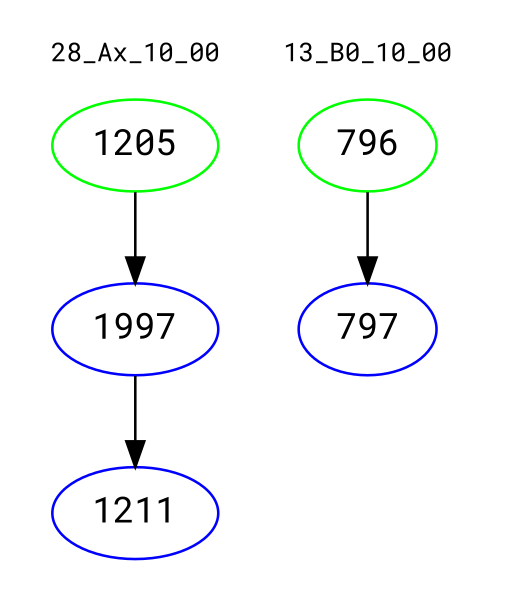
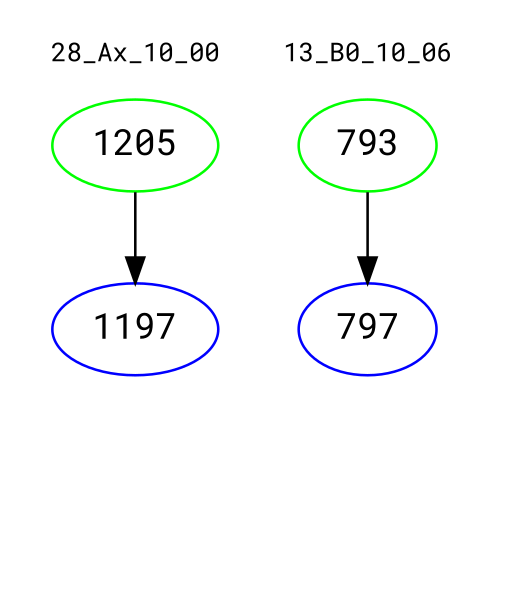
(369, 55) -> (369, 55)
(368, 146) -> (368, 146)
(135, 329) -> (135, 329)
(135, 513) -> none
